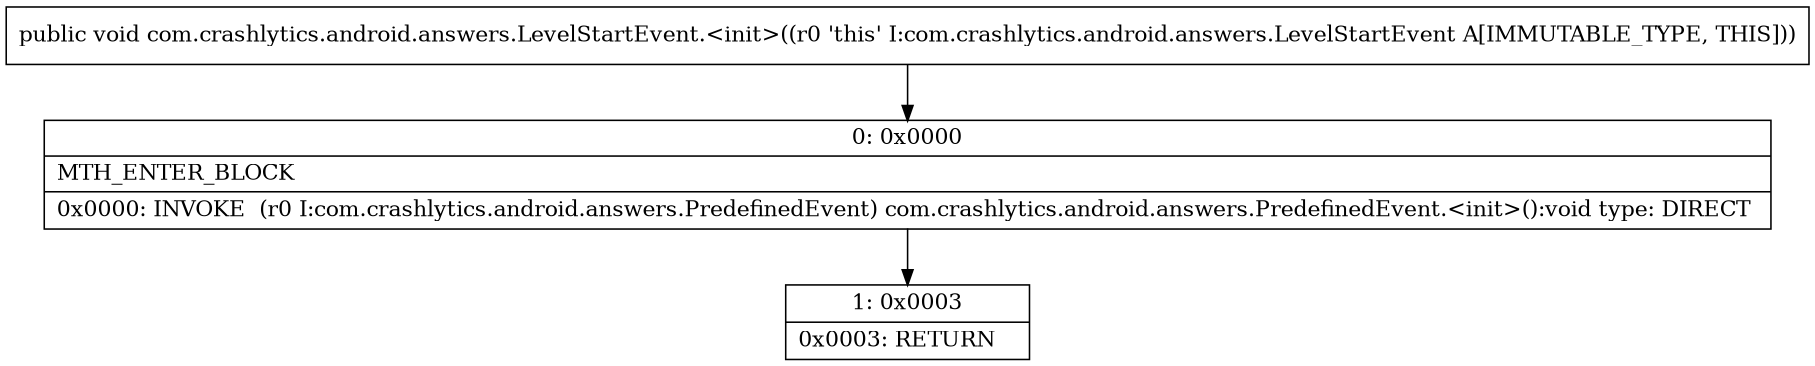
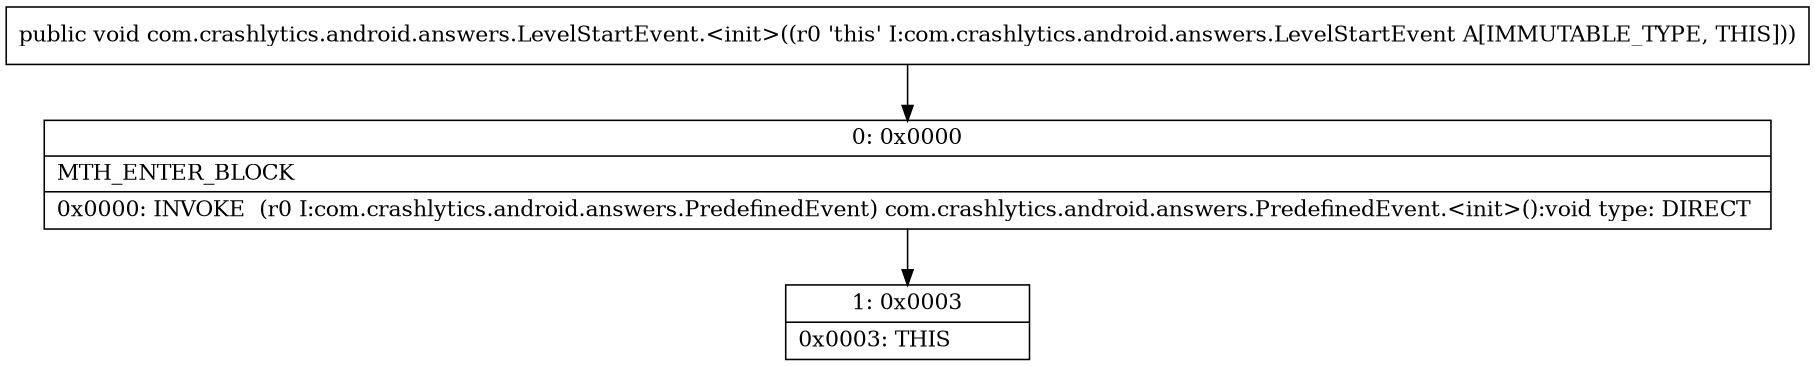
(908, 340) -> (885, 340)
